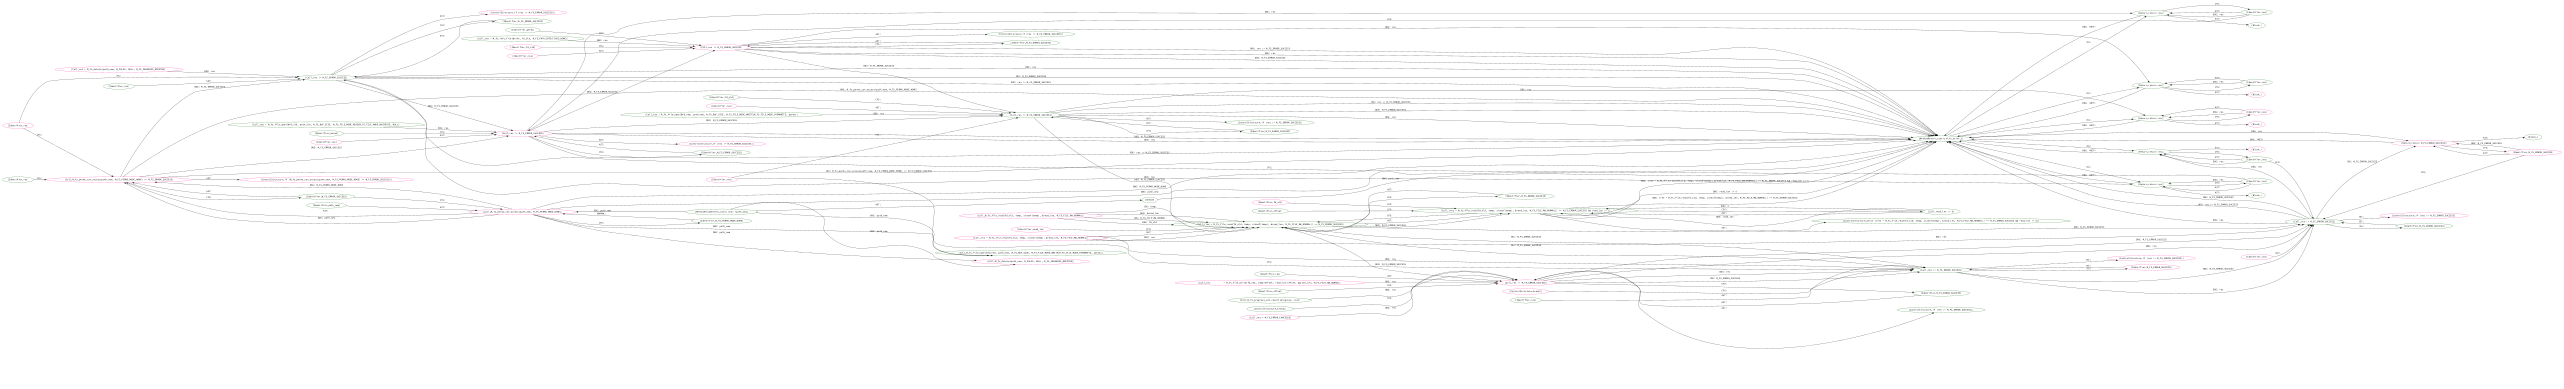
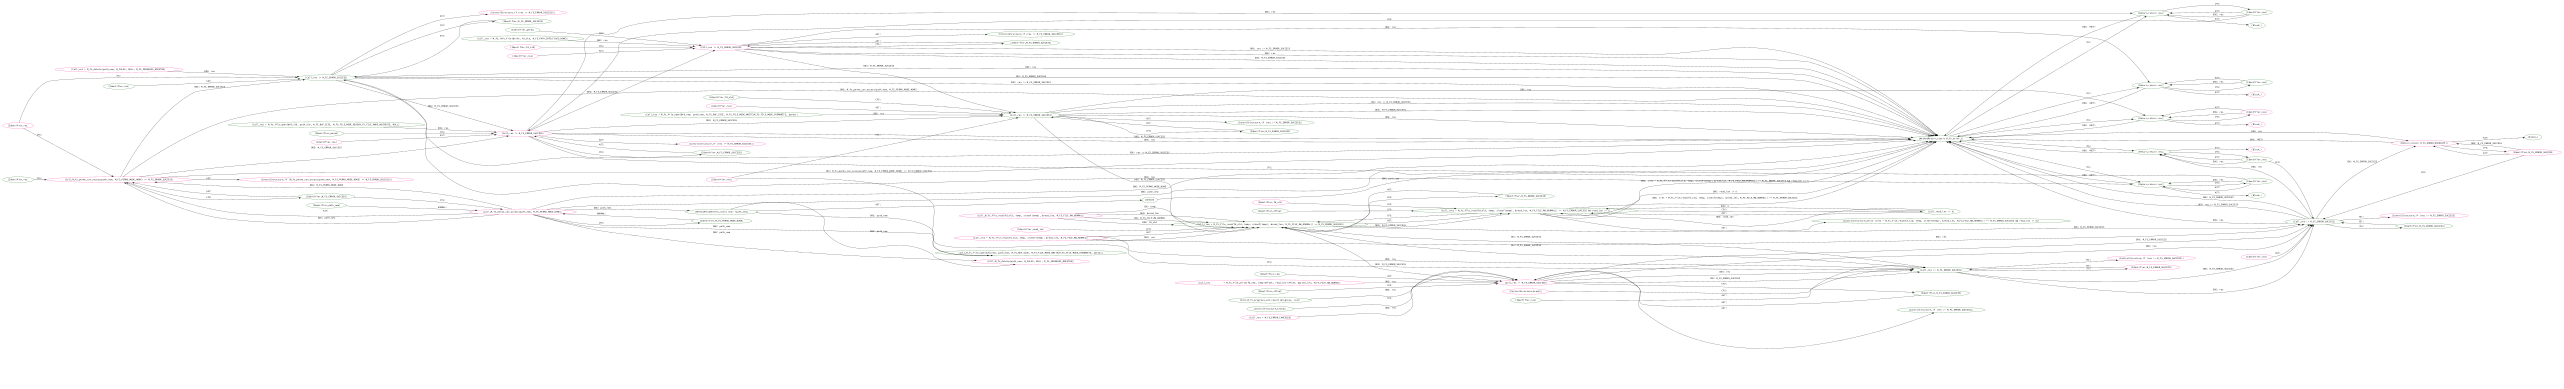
(2424, 143) -> (2424, 143)
(443, 207) -> (443, 207)
(632, 212) -> (626, 209)
